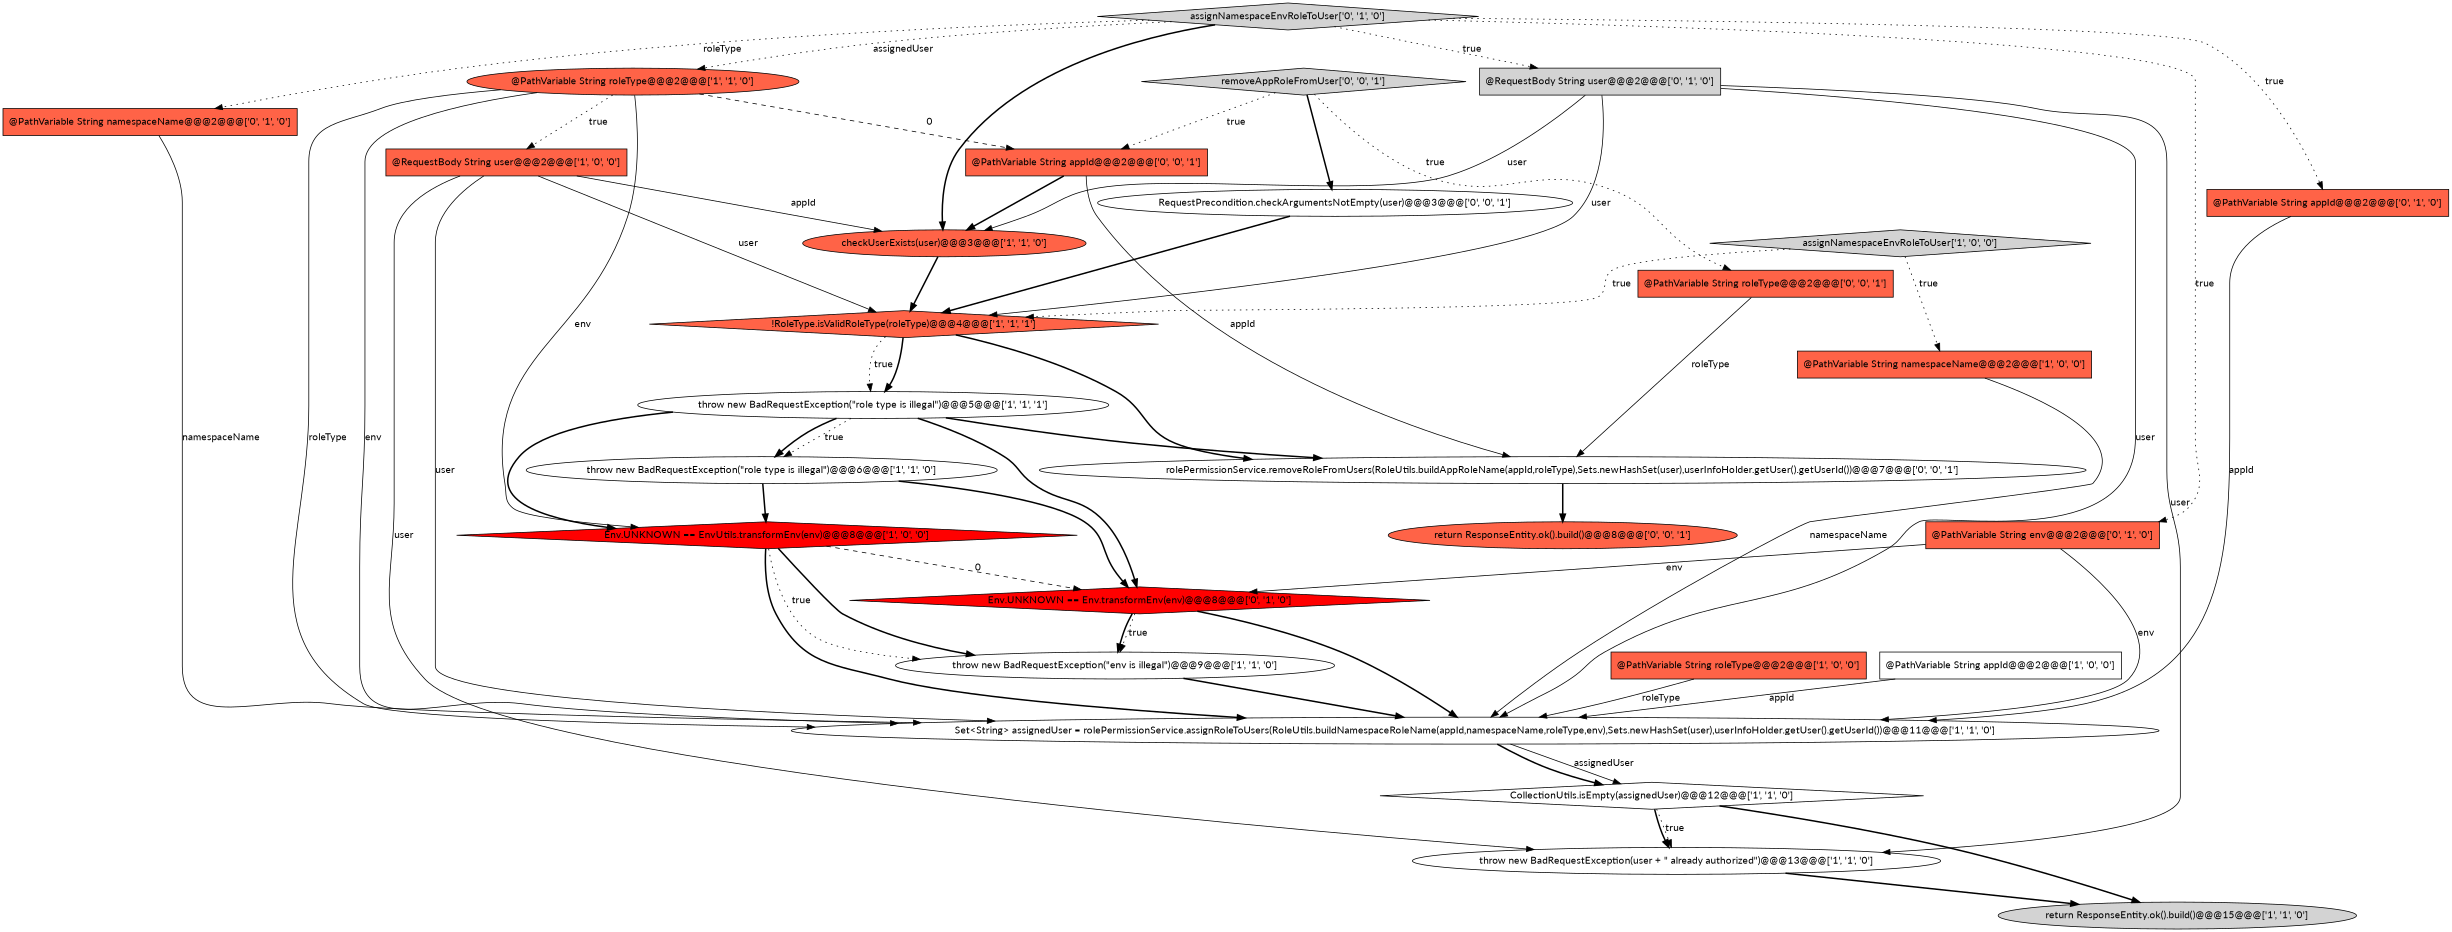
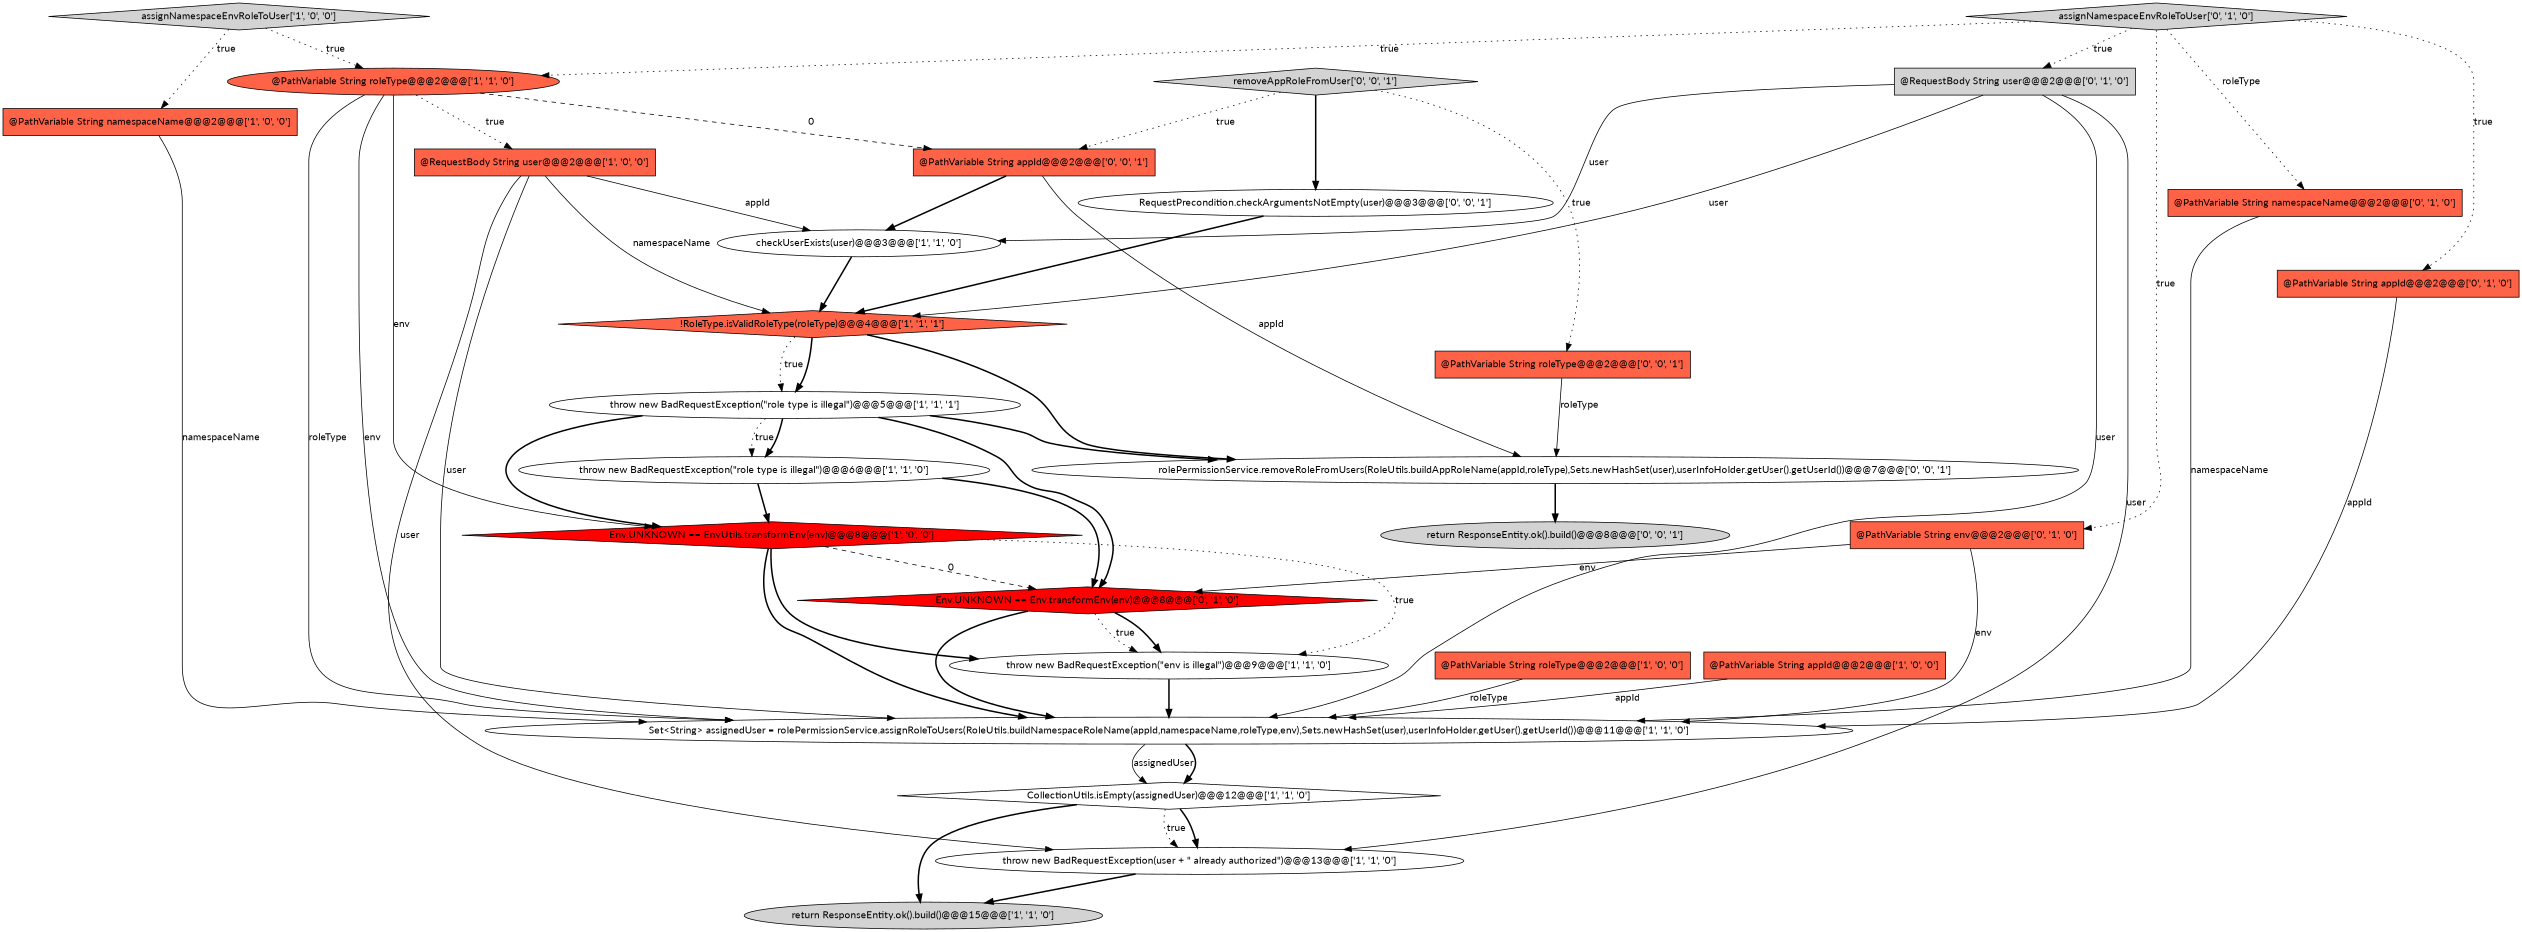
(904, 49) -> (1390, 49)
(1041, 81) -> none
(749, 243) -> (672, 243)
(944, 243) -> (859, 243)
(1422, 308) -> (311, 47)
(1563, 535) -> (1555, 535)
(2001, 666) -> (1825, 666)
